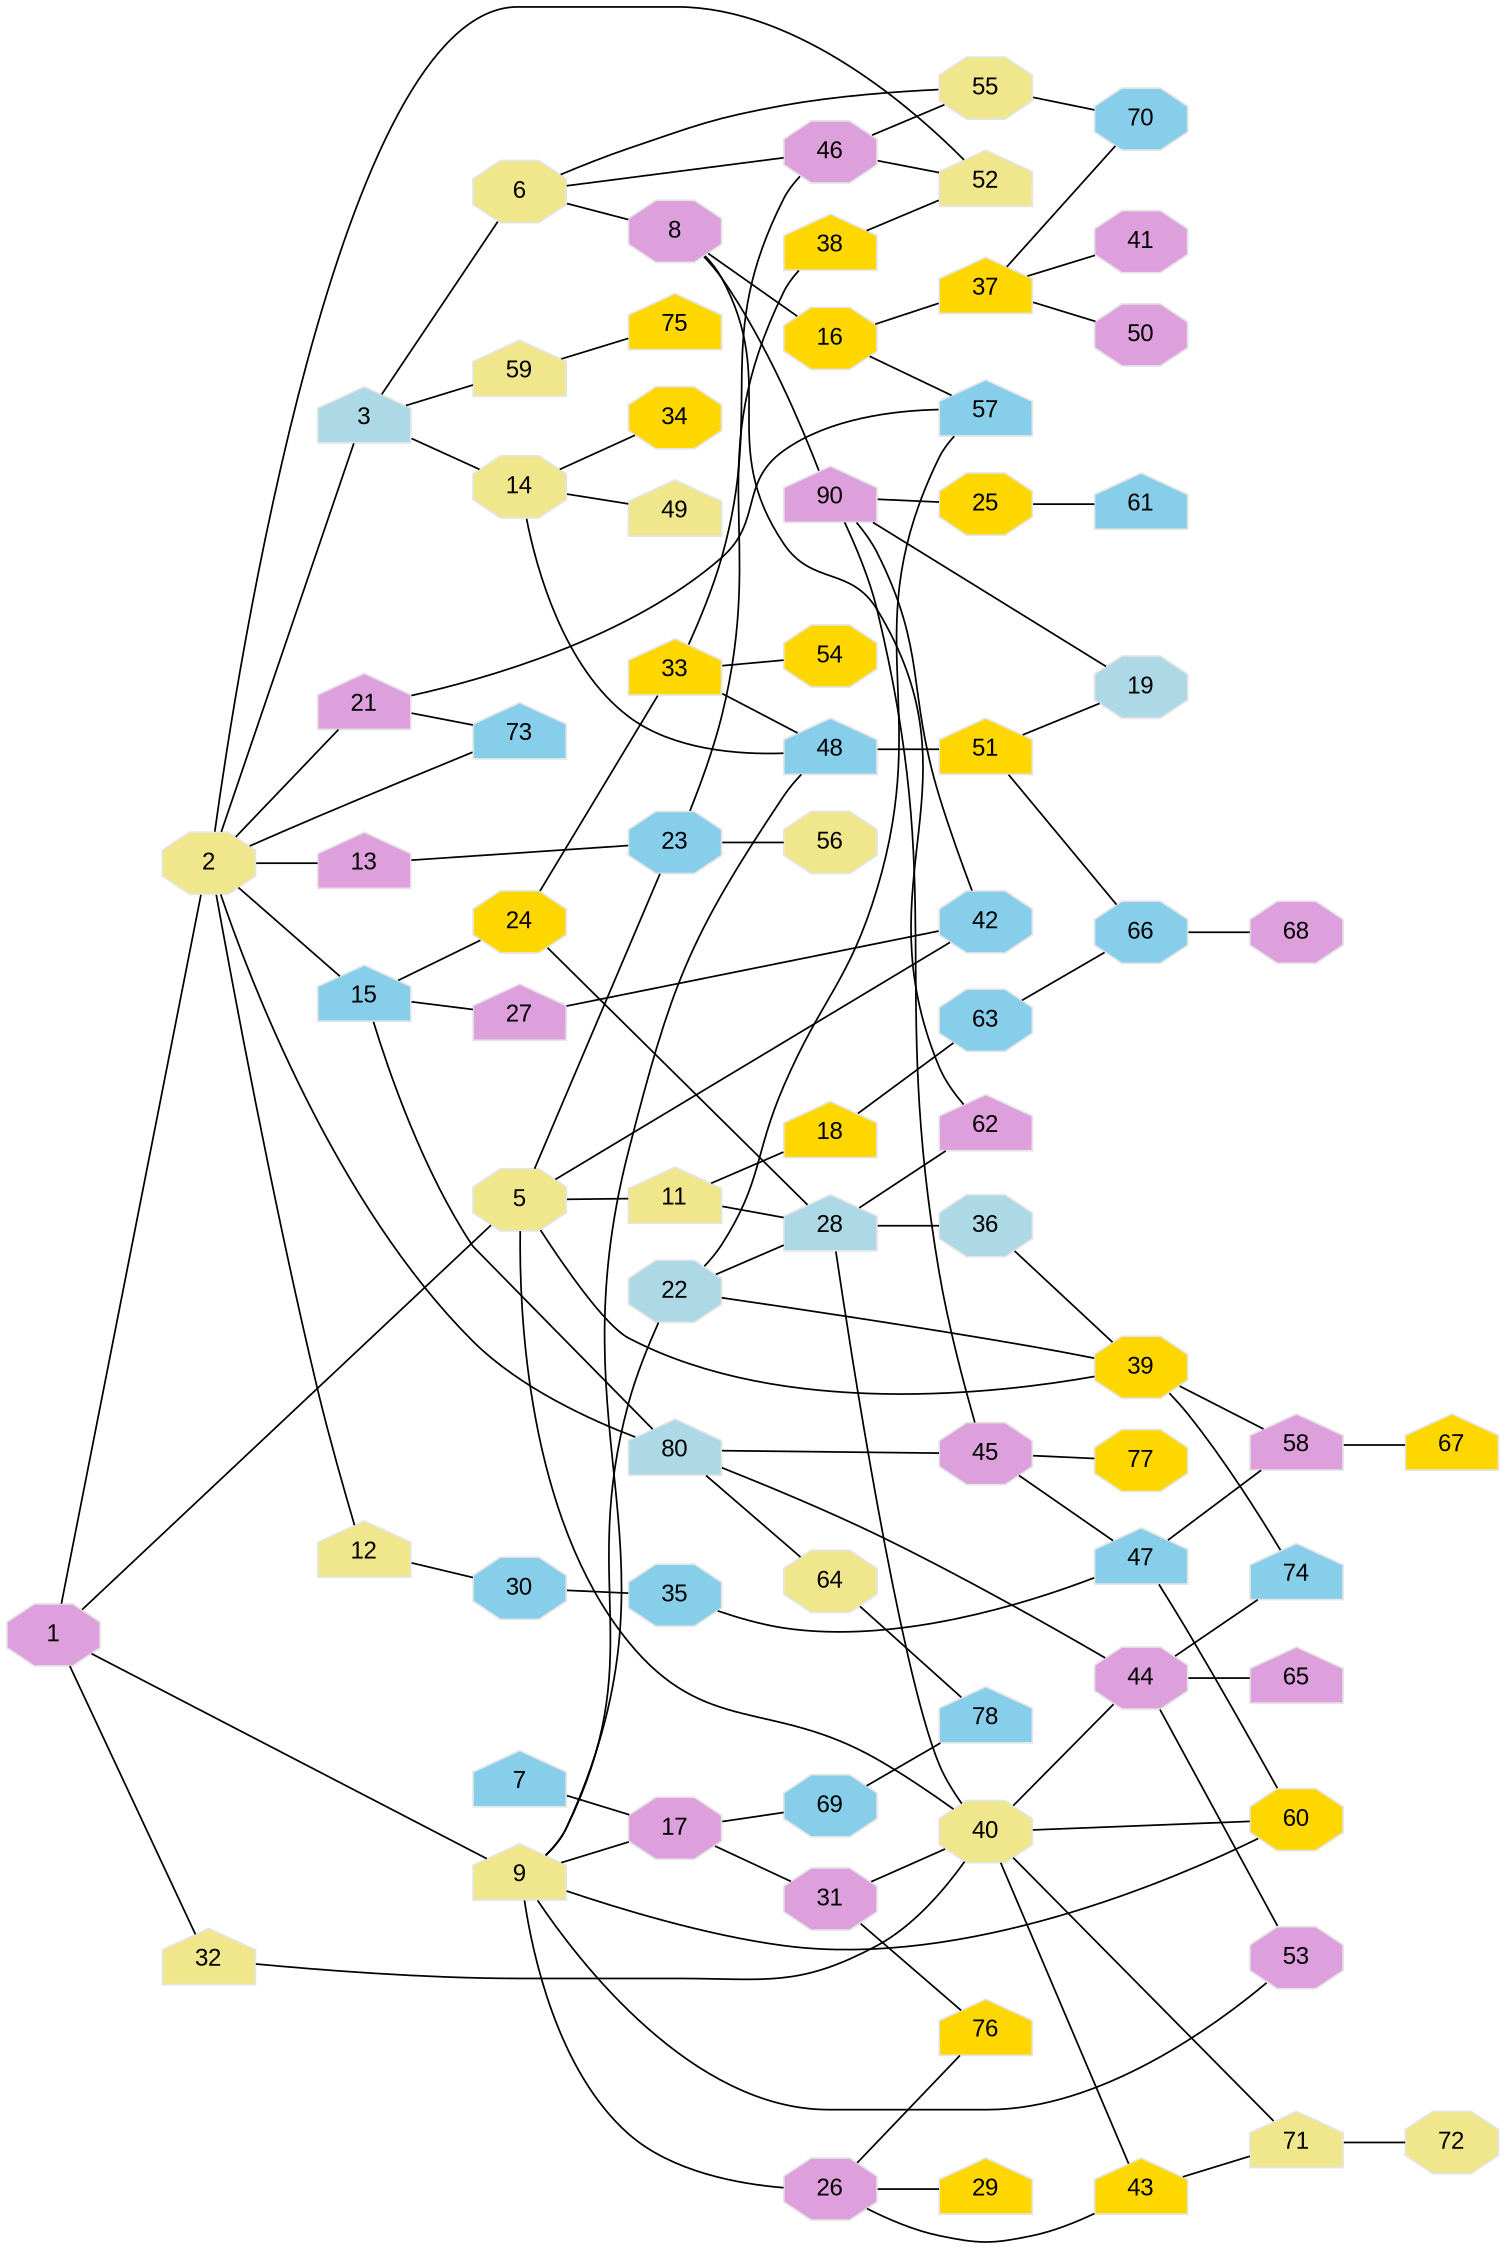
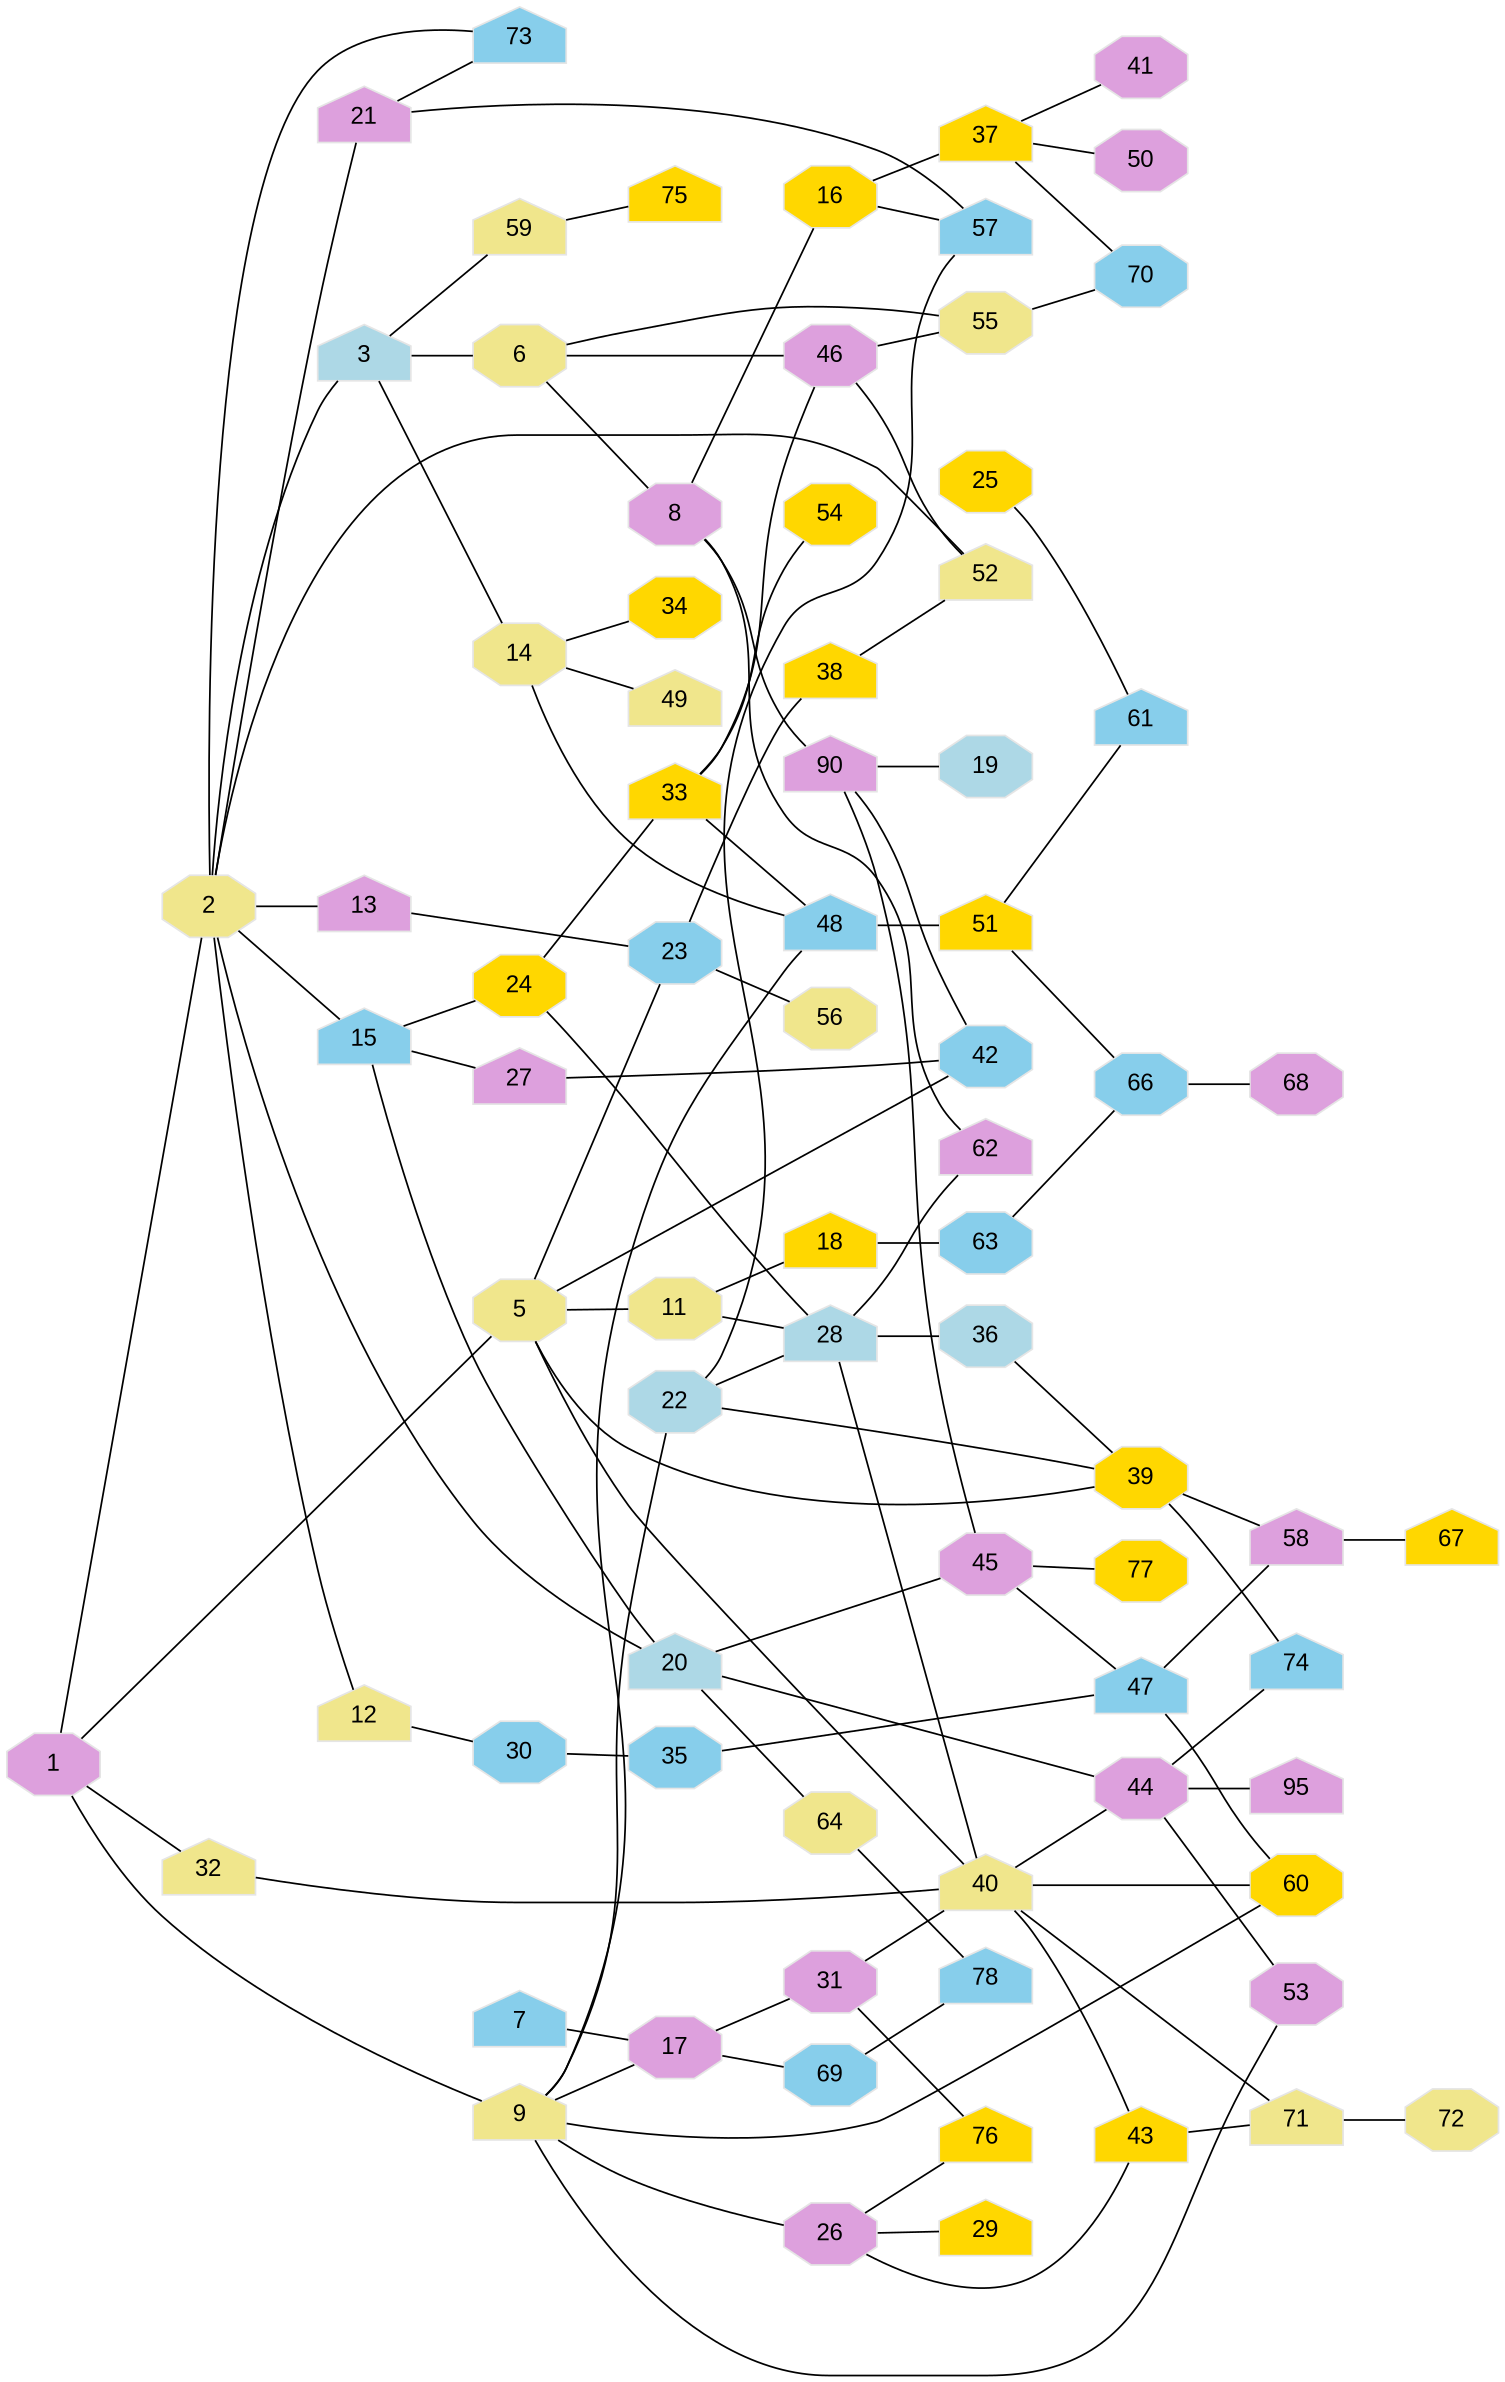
(908, 501) -> none
(1061, 719) -> (1062, 824)
(675, 1198) -> (675, 1309)
(675, 1450) -> (675, 1664)
(1297, 1678) -> (1297, 1789)
(986, 1832) -> (986, 1885)
